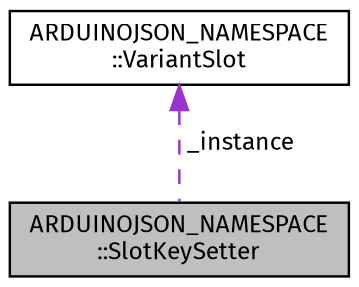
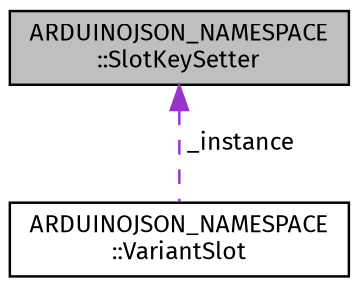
(179, 156) -> (179, 156)
